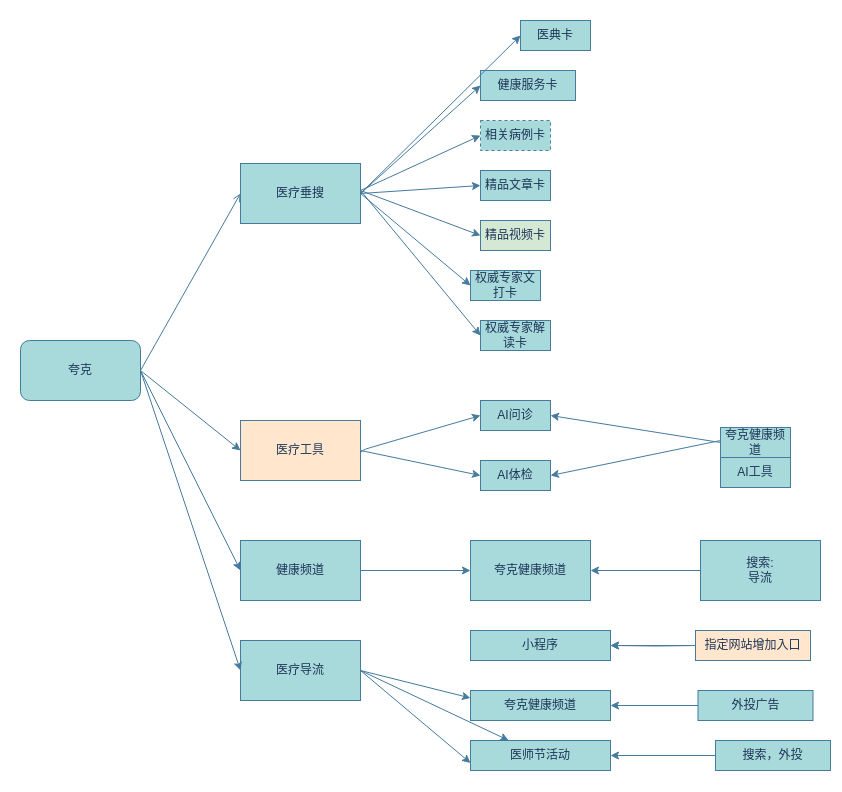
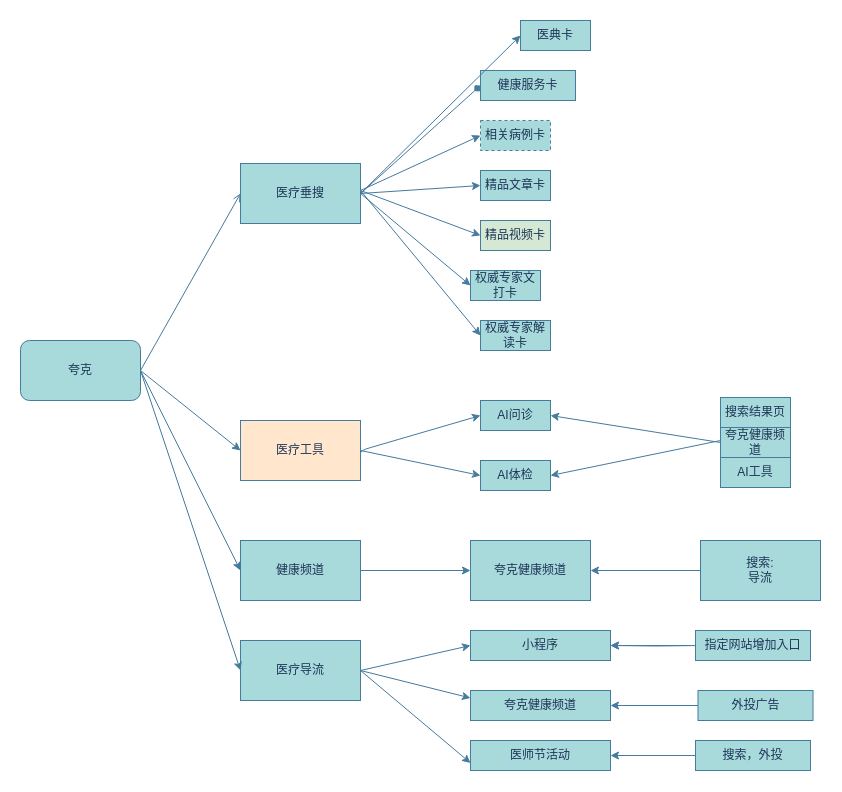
(474, 91) -> (474, 91)
none -> (756, 413)
(753, 646) -> (753, 646)
(435, 706) -> (414, 658)
(773, 756) -> (753, 756)
